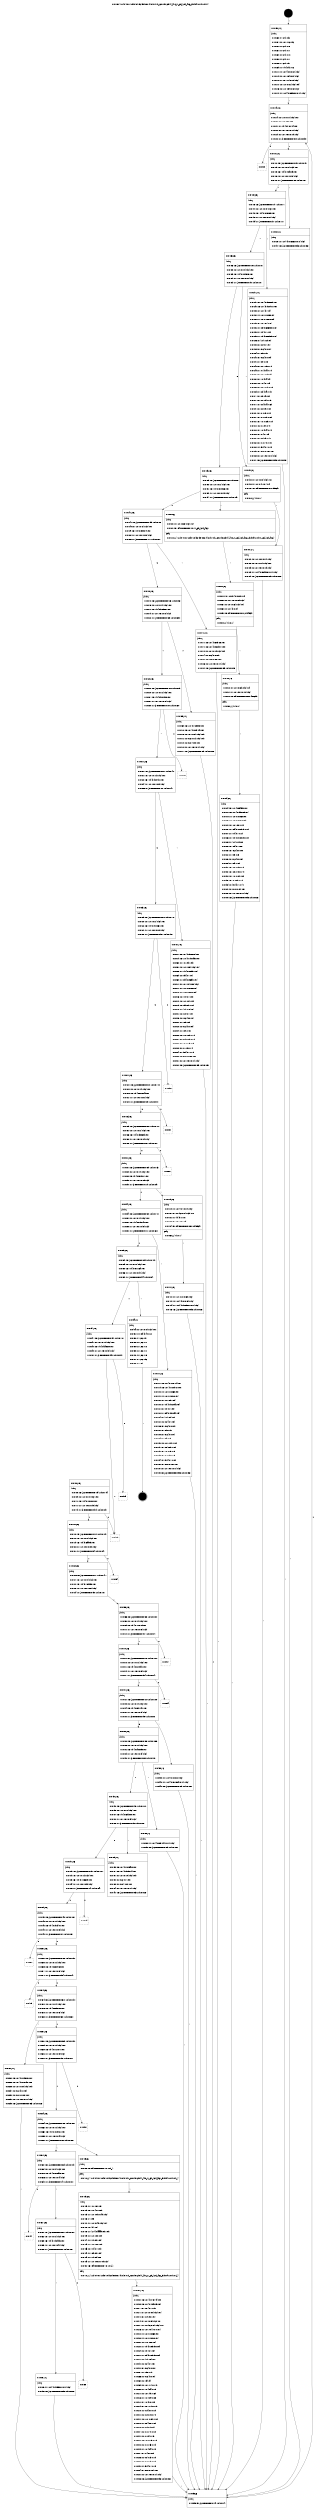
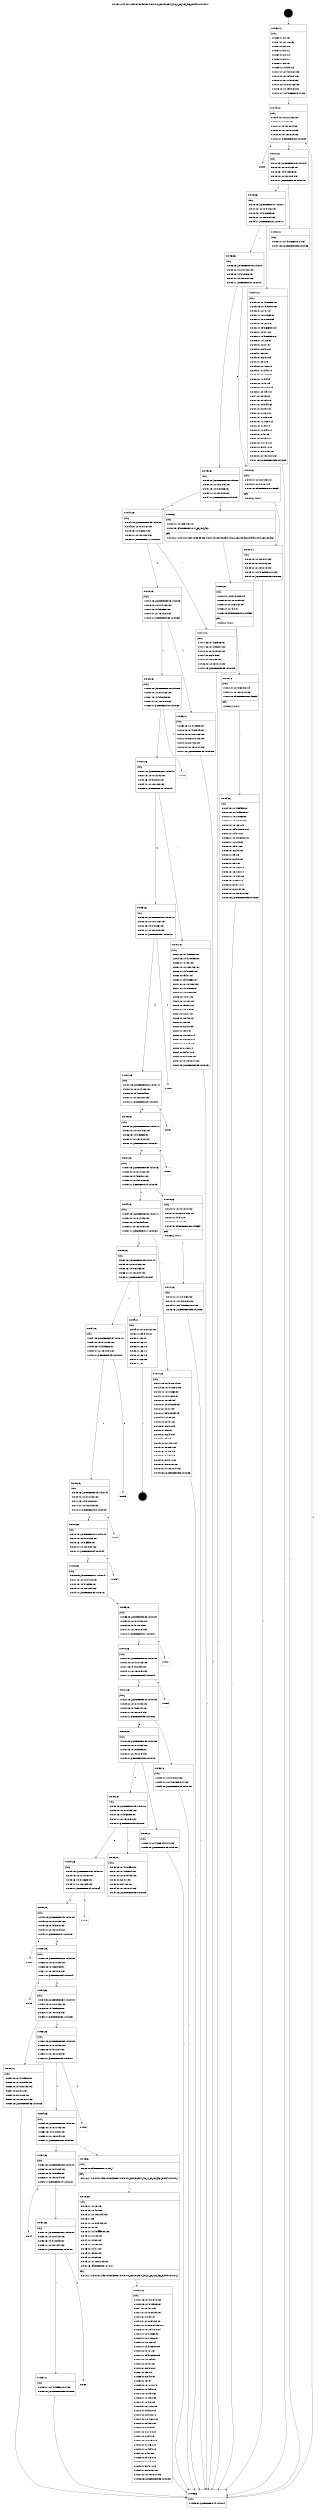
(110, 1446) -> (97, 1419)
